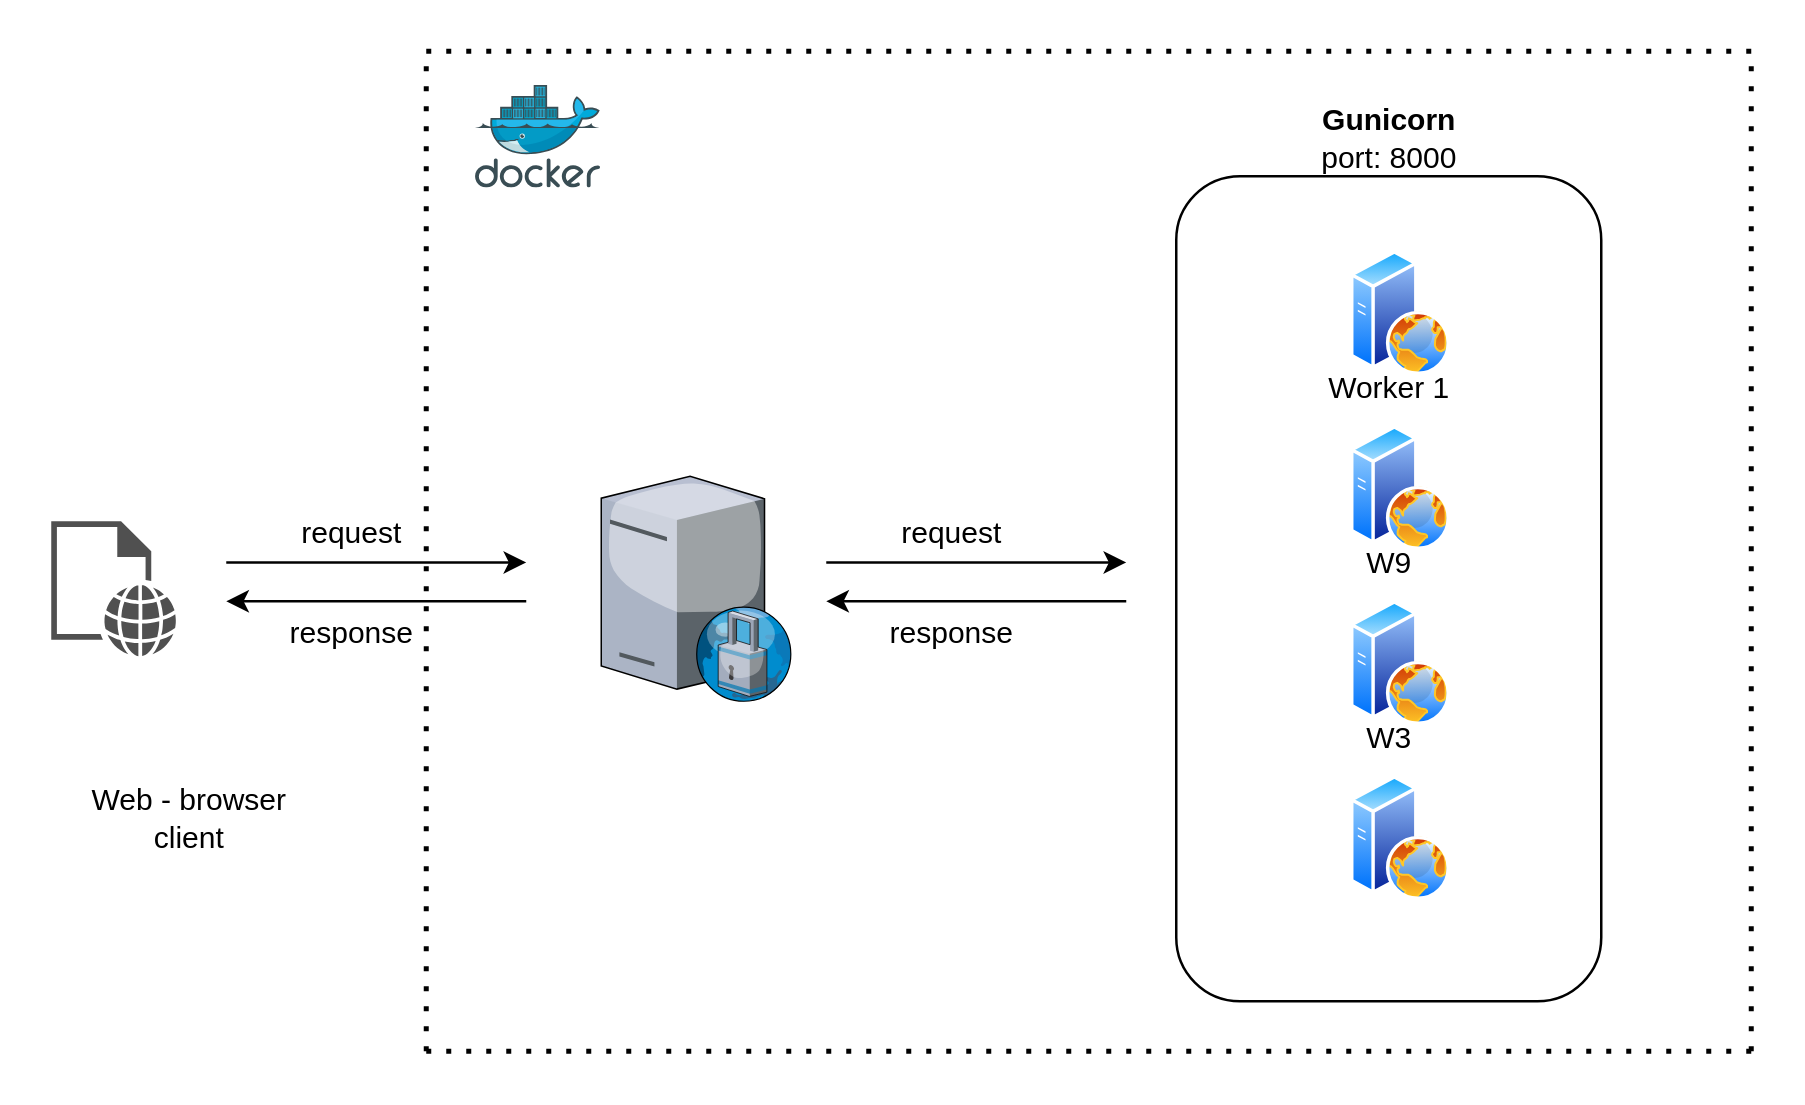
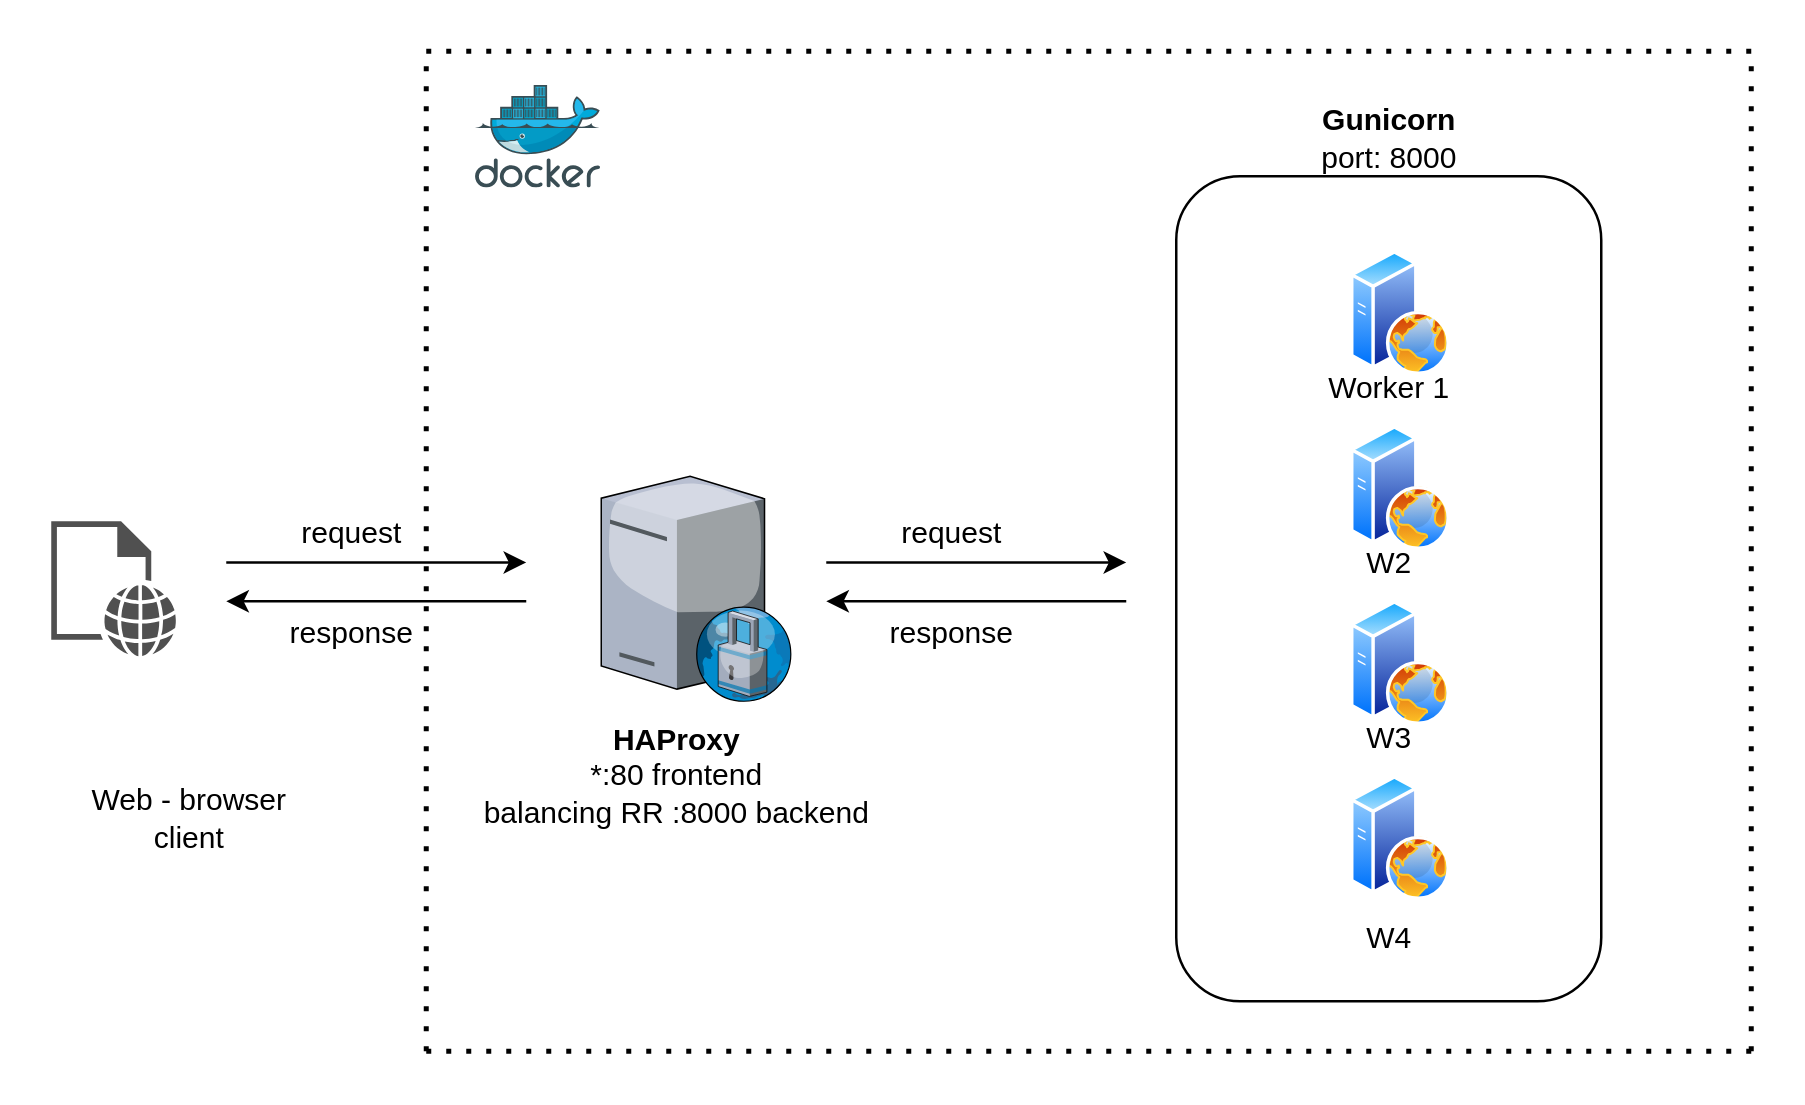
(1390, 564) -> (1390, 564)
none -> (676, 776)
none -> (1389, 939)
